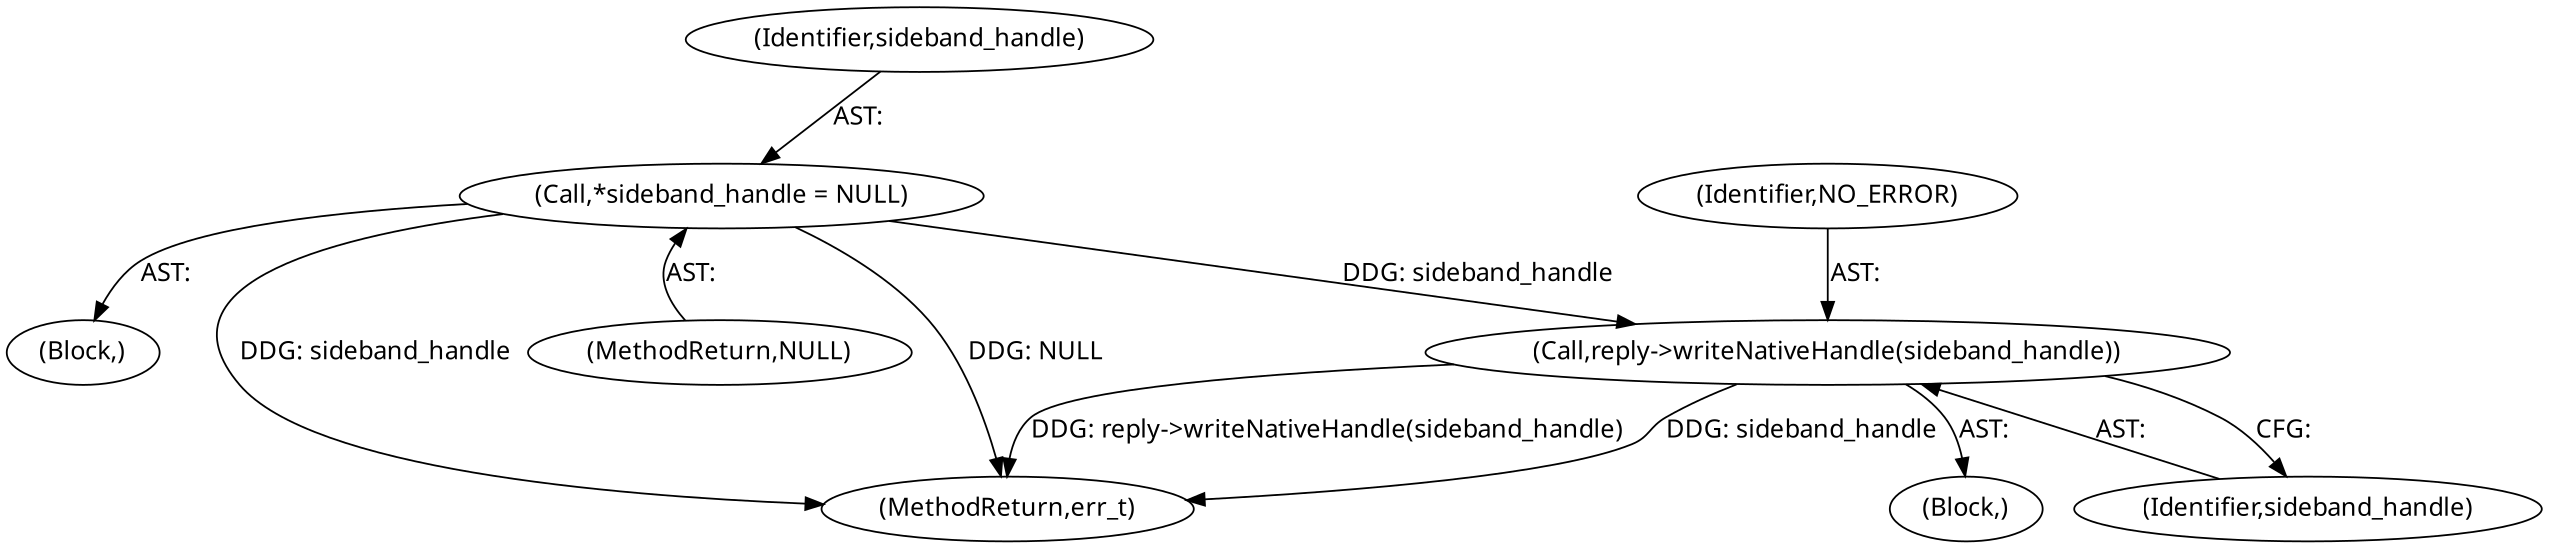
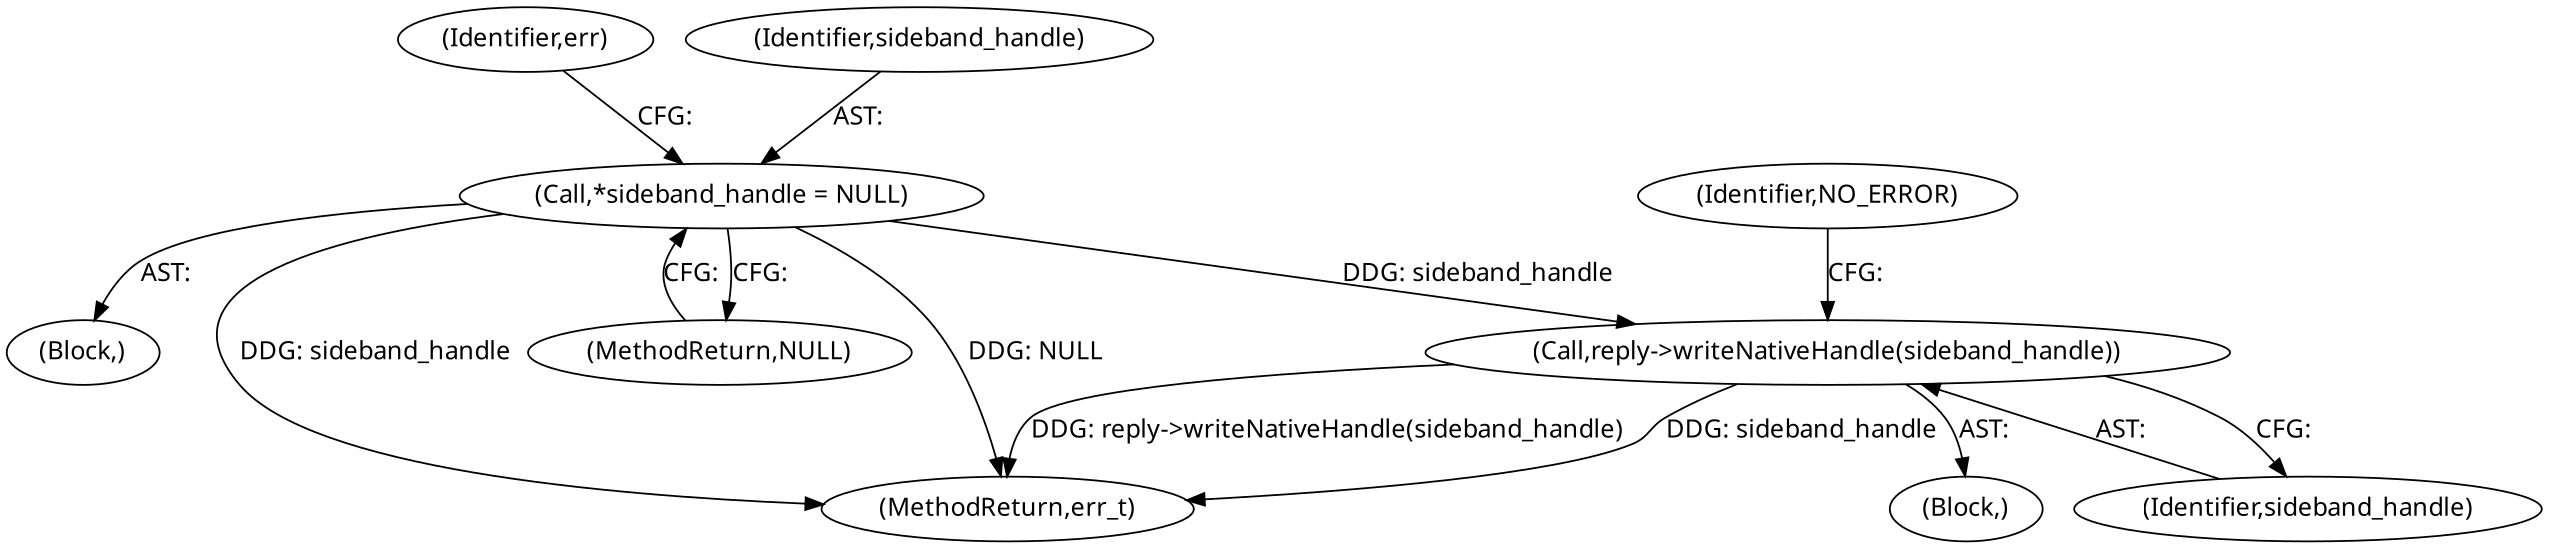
none -> (526, 40)
none -> (731, 265)
(695, 274) -> (695, 274)
(1859, 274) -> (1859, 274)
